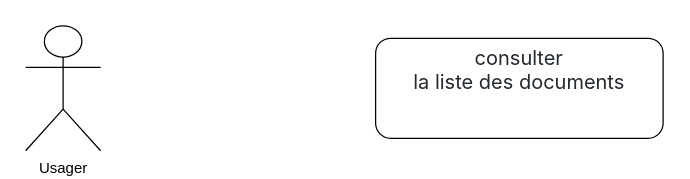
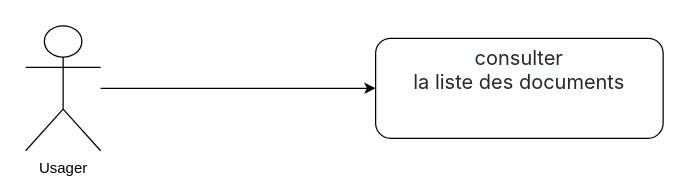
none -> (234, 88)
